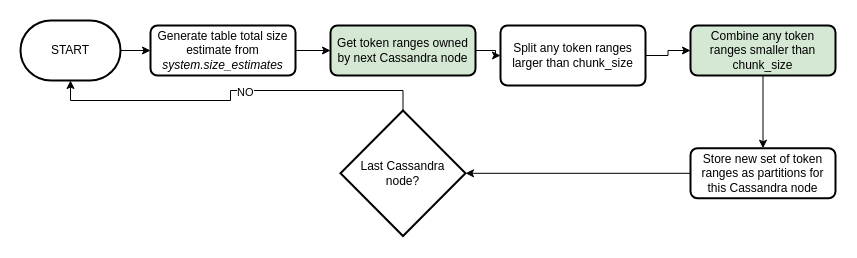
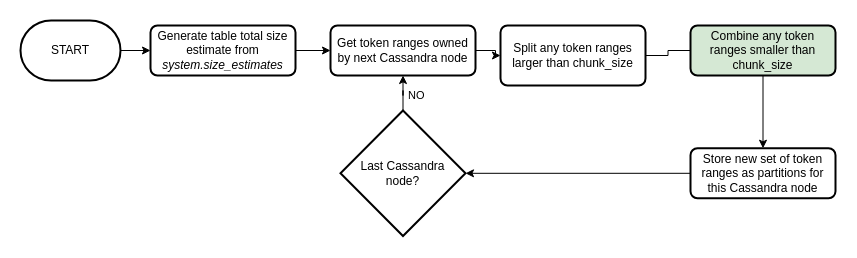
(403, 51) -> (403, 51)
(682, 51) -> (685, 51)
(231, 95) -> (403, 92)
